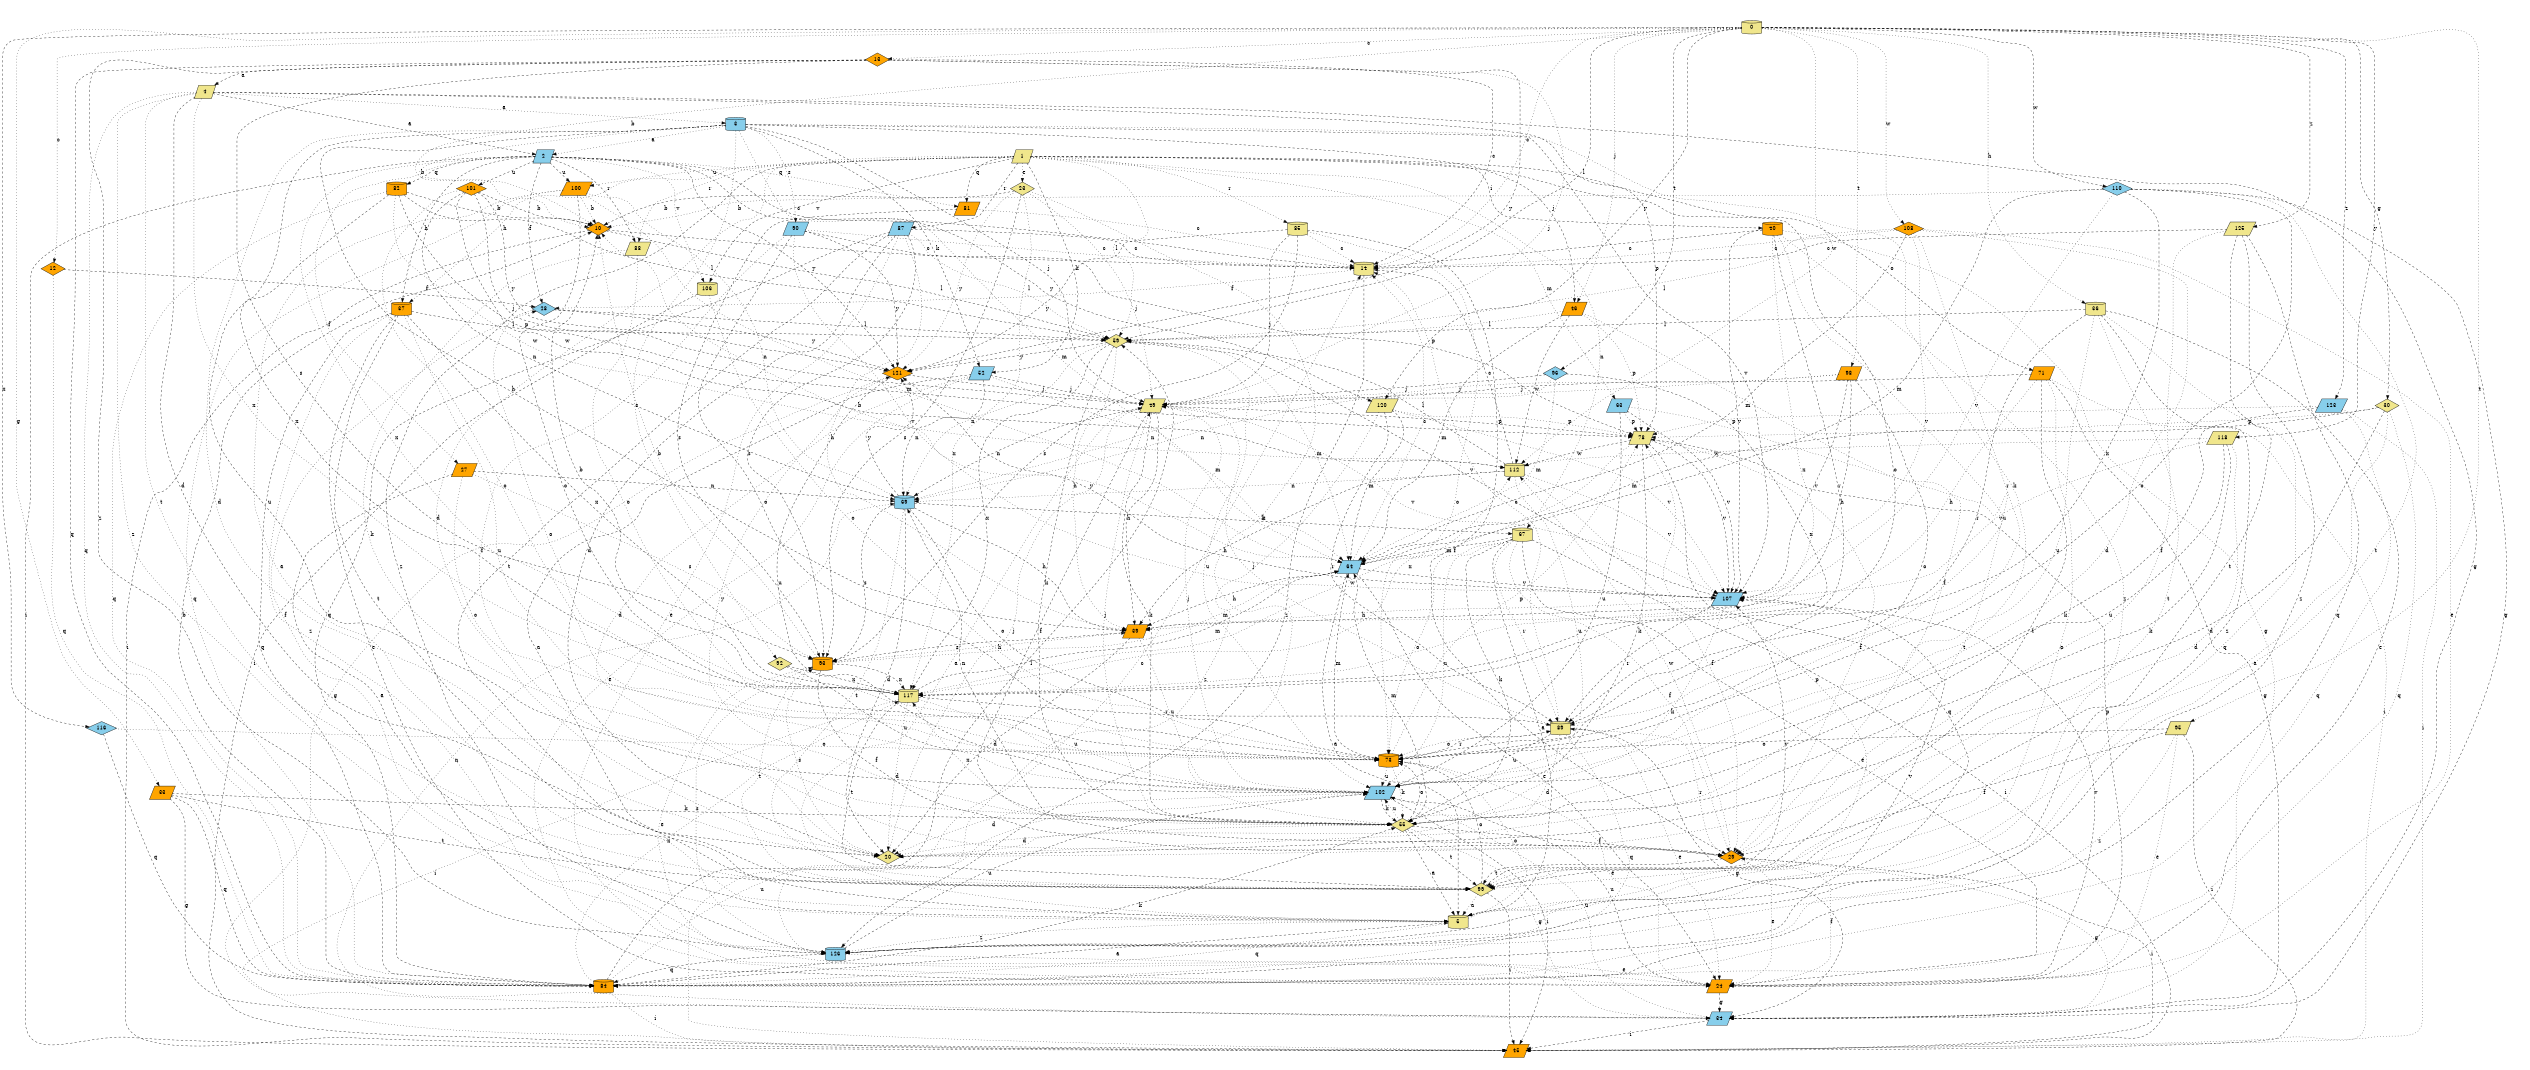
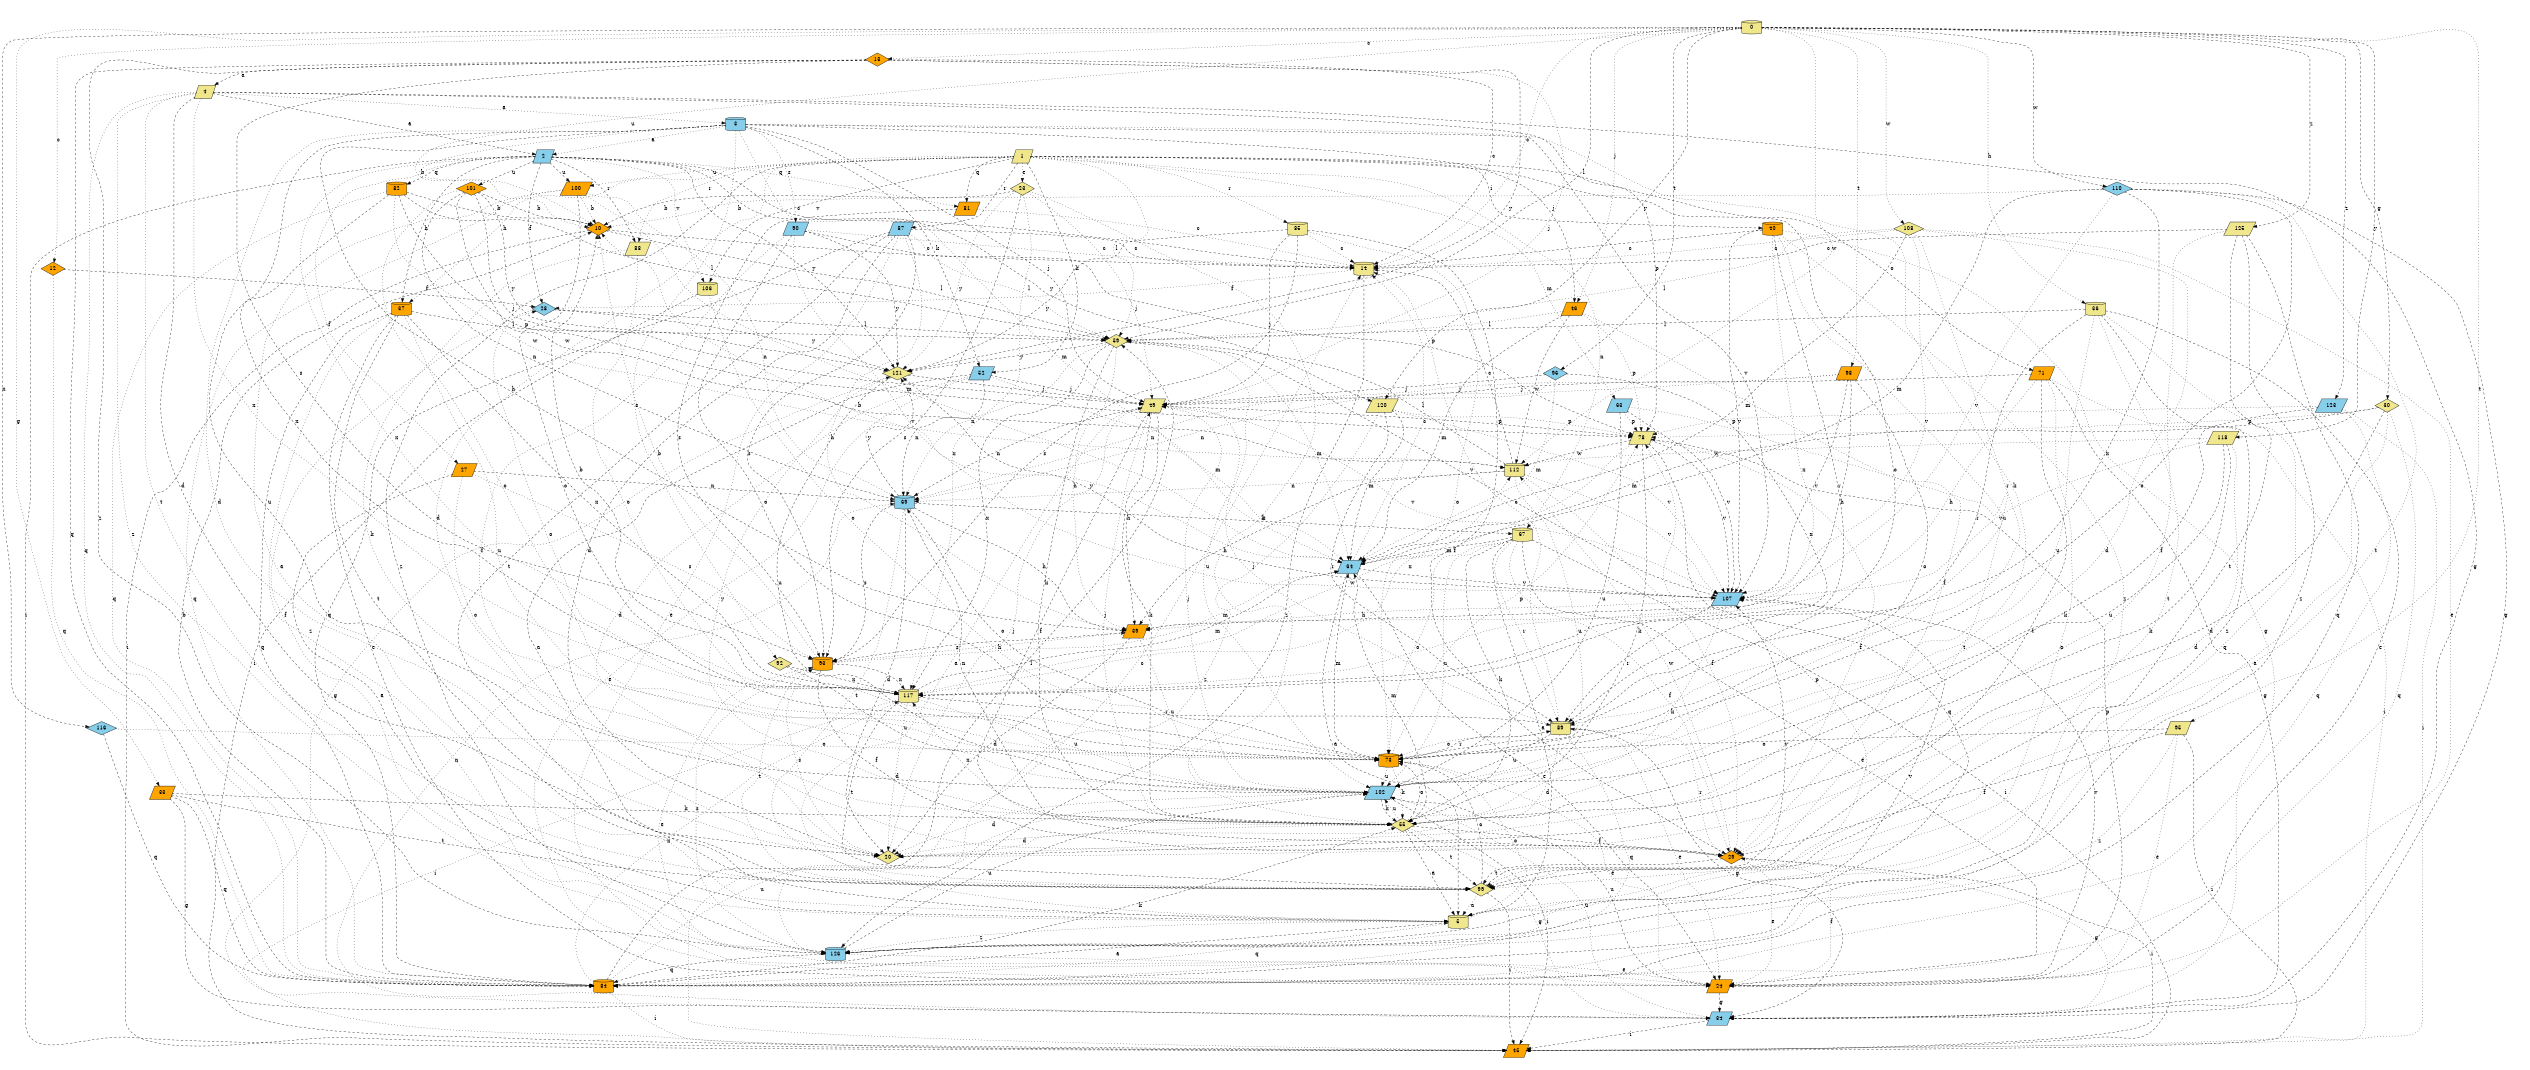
(633, 124) -> (633, 124)
(1909, 229) -> (1909, 229)
(897, 373) -> (897, 373)
(1243, 590) -> none
